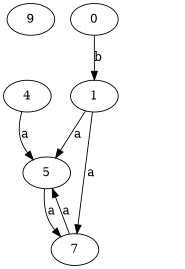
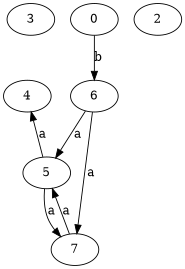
(31, 19) -> (31, 19)
none -> (158, 19)
(94, 96) -> (94, 96)
(19, 133) -> (38, 139)
